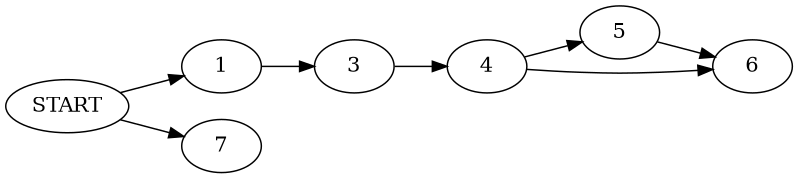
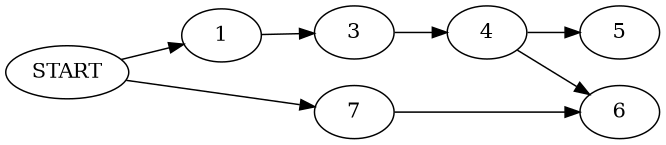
(679, 48) -> (480, 112)
